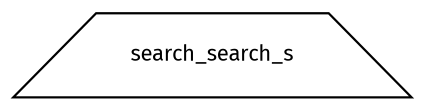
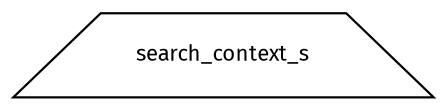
(212, 55) -> (223, 55)
